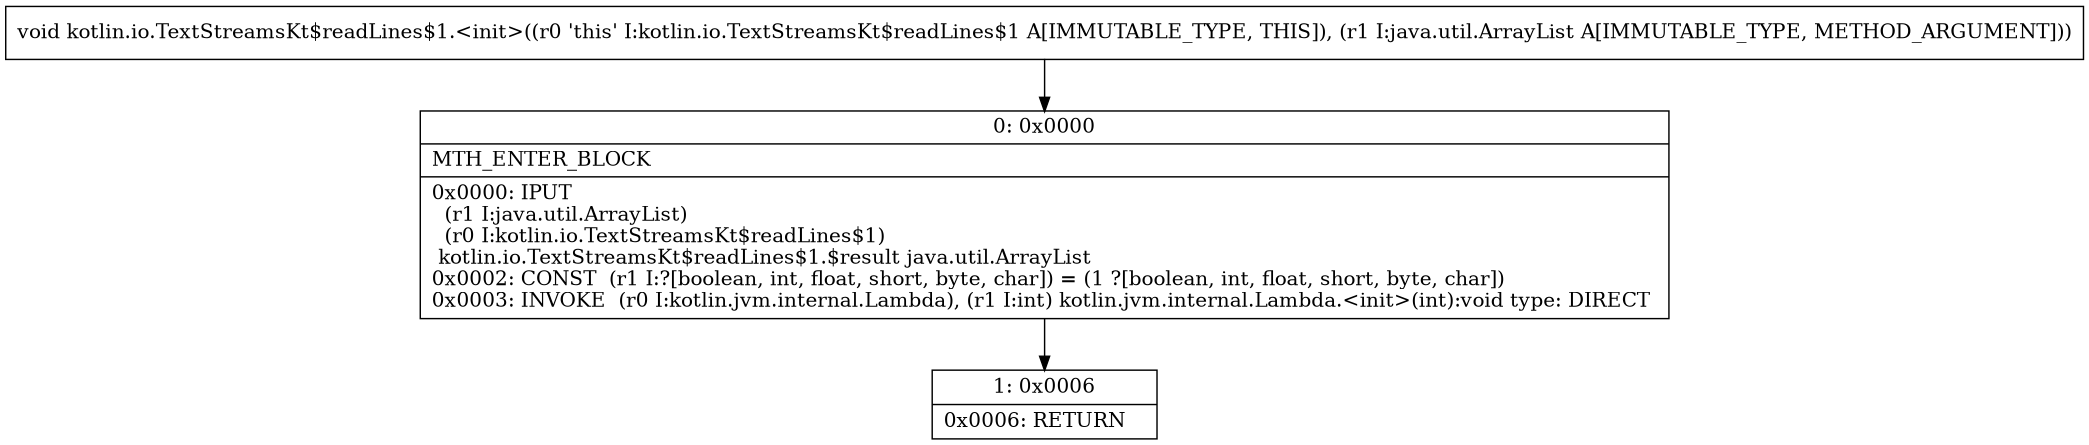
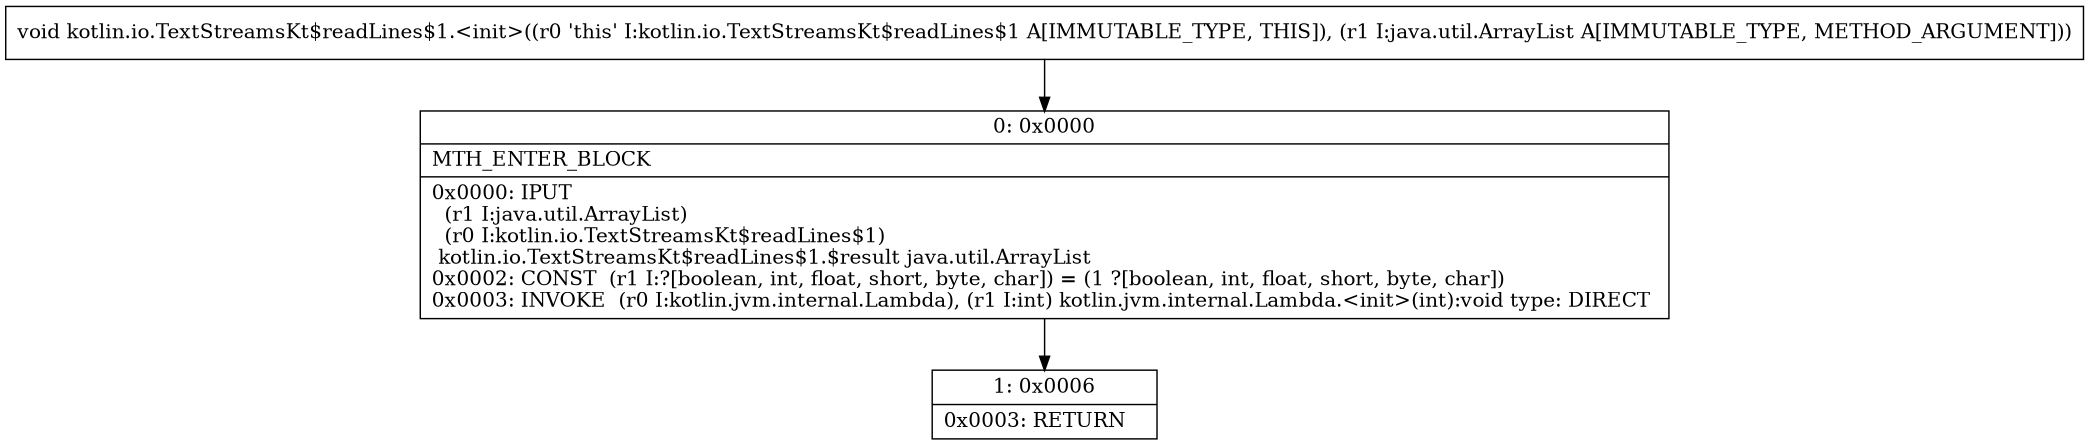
(1045, 421) -> (1045, 421)
